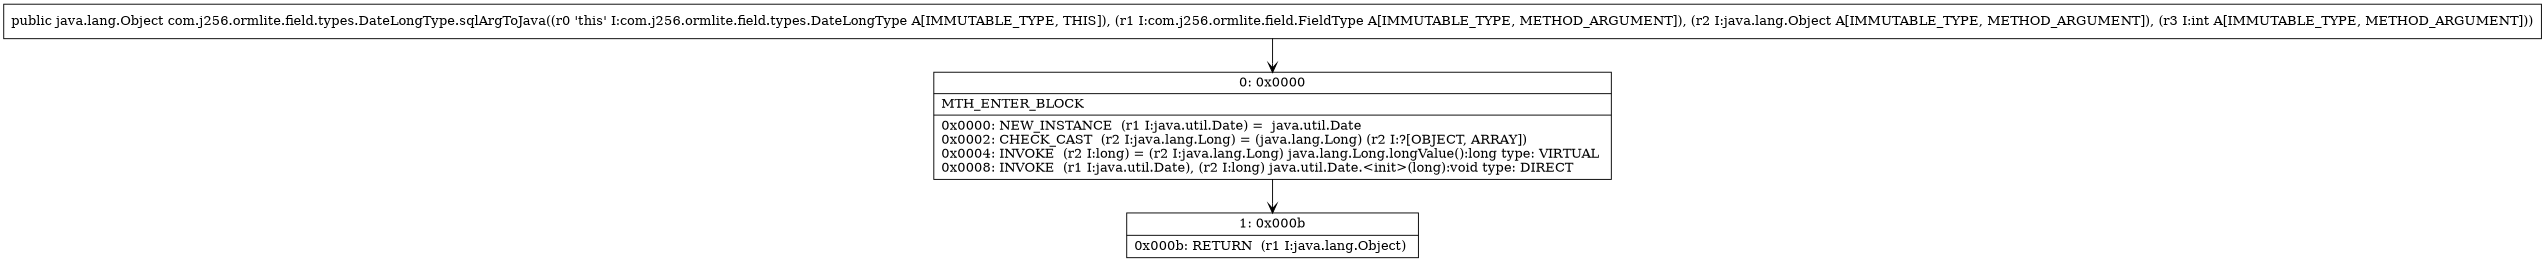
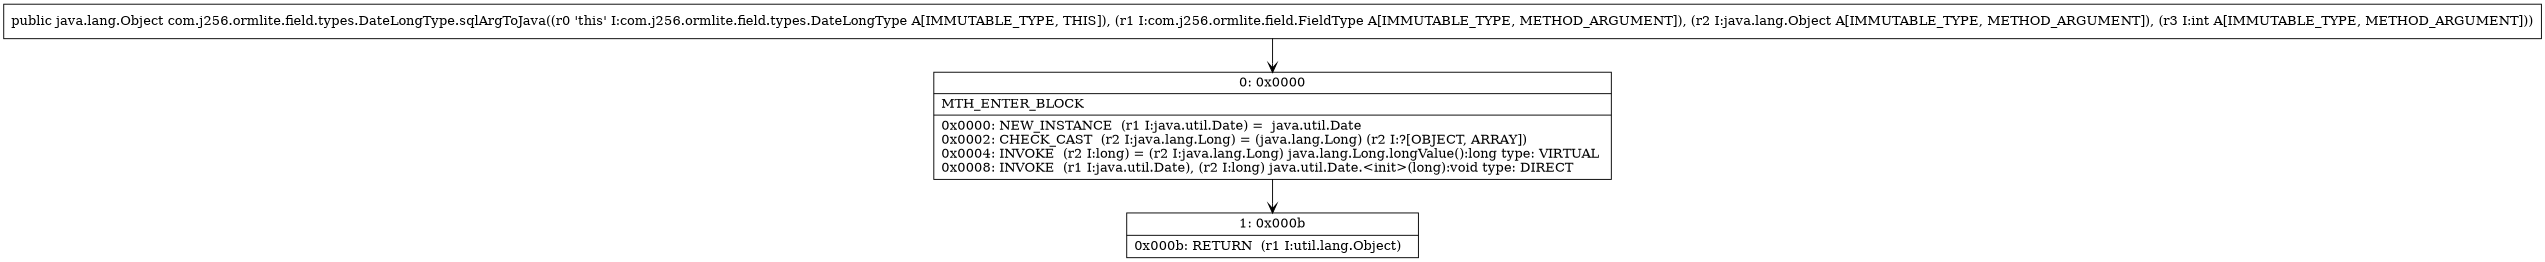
(1273, 246) -> (1270, 246)
